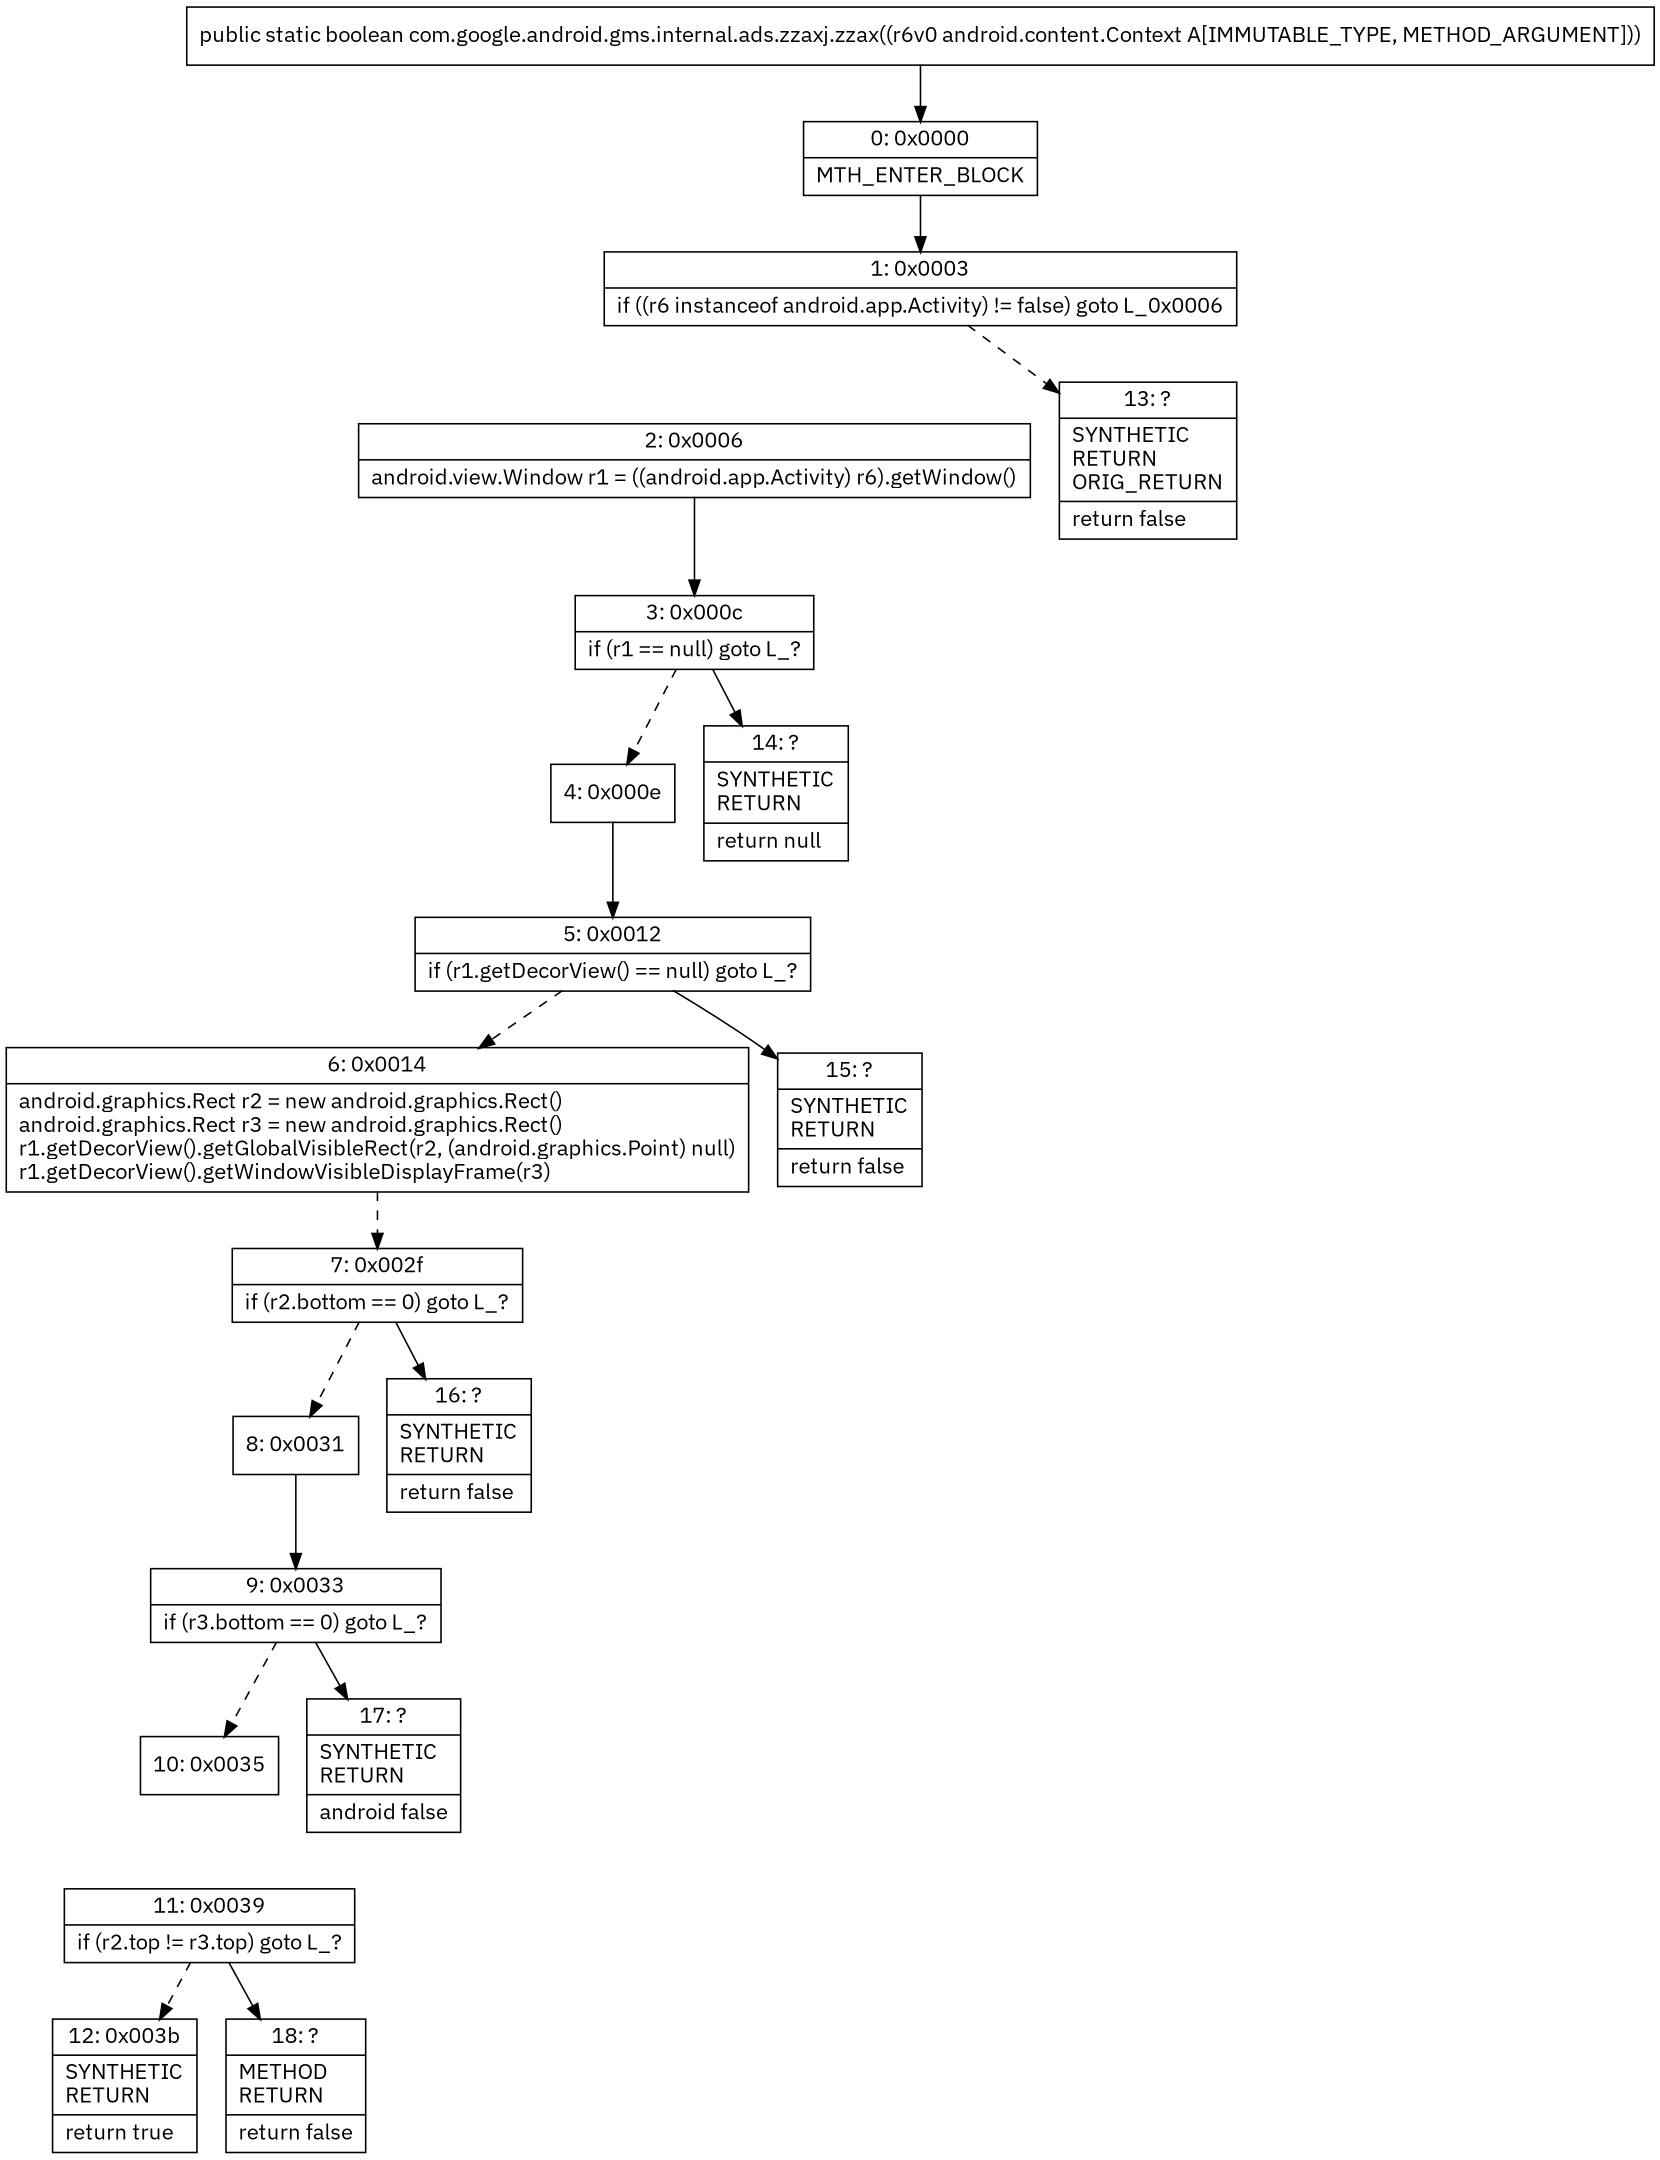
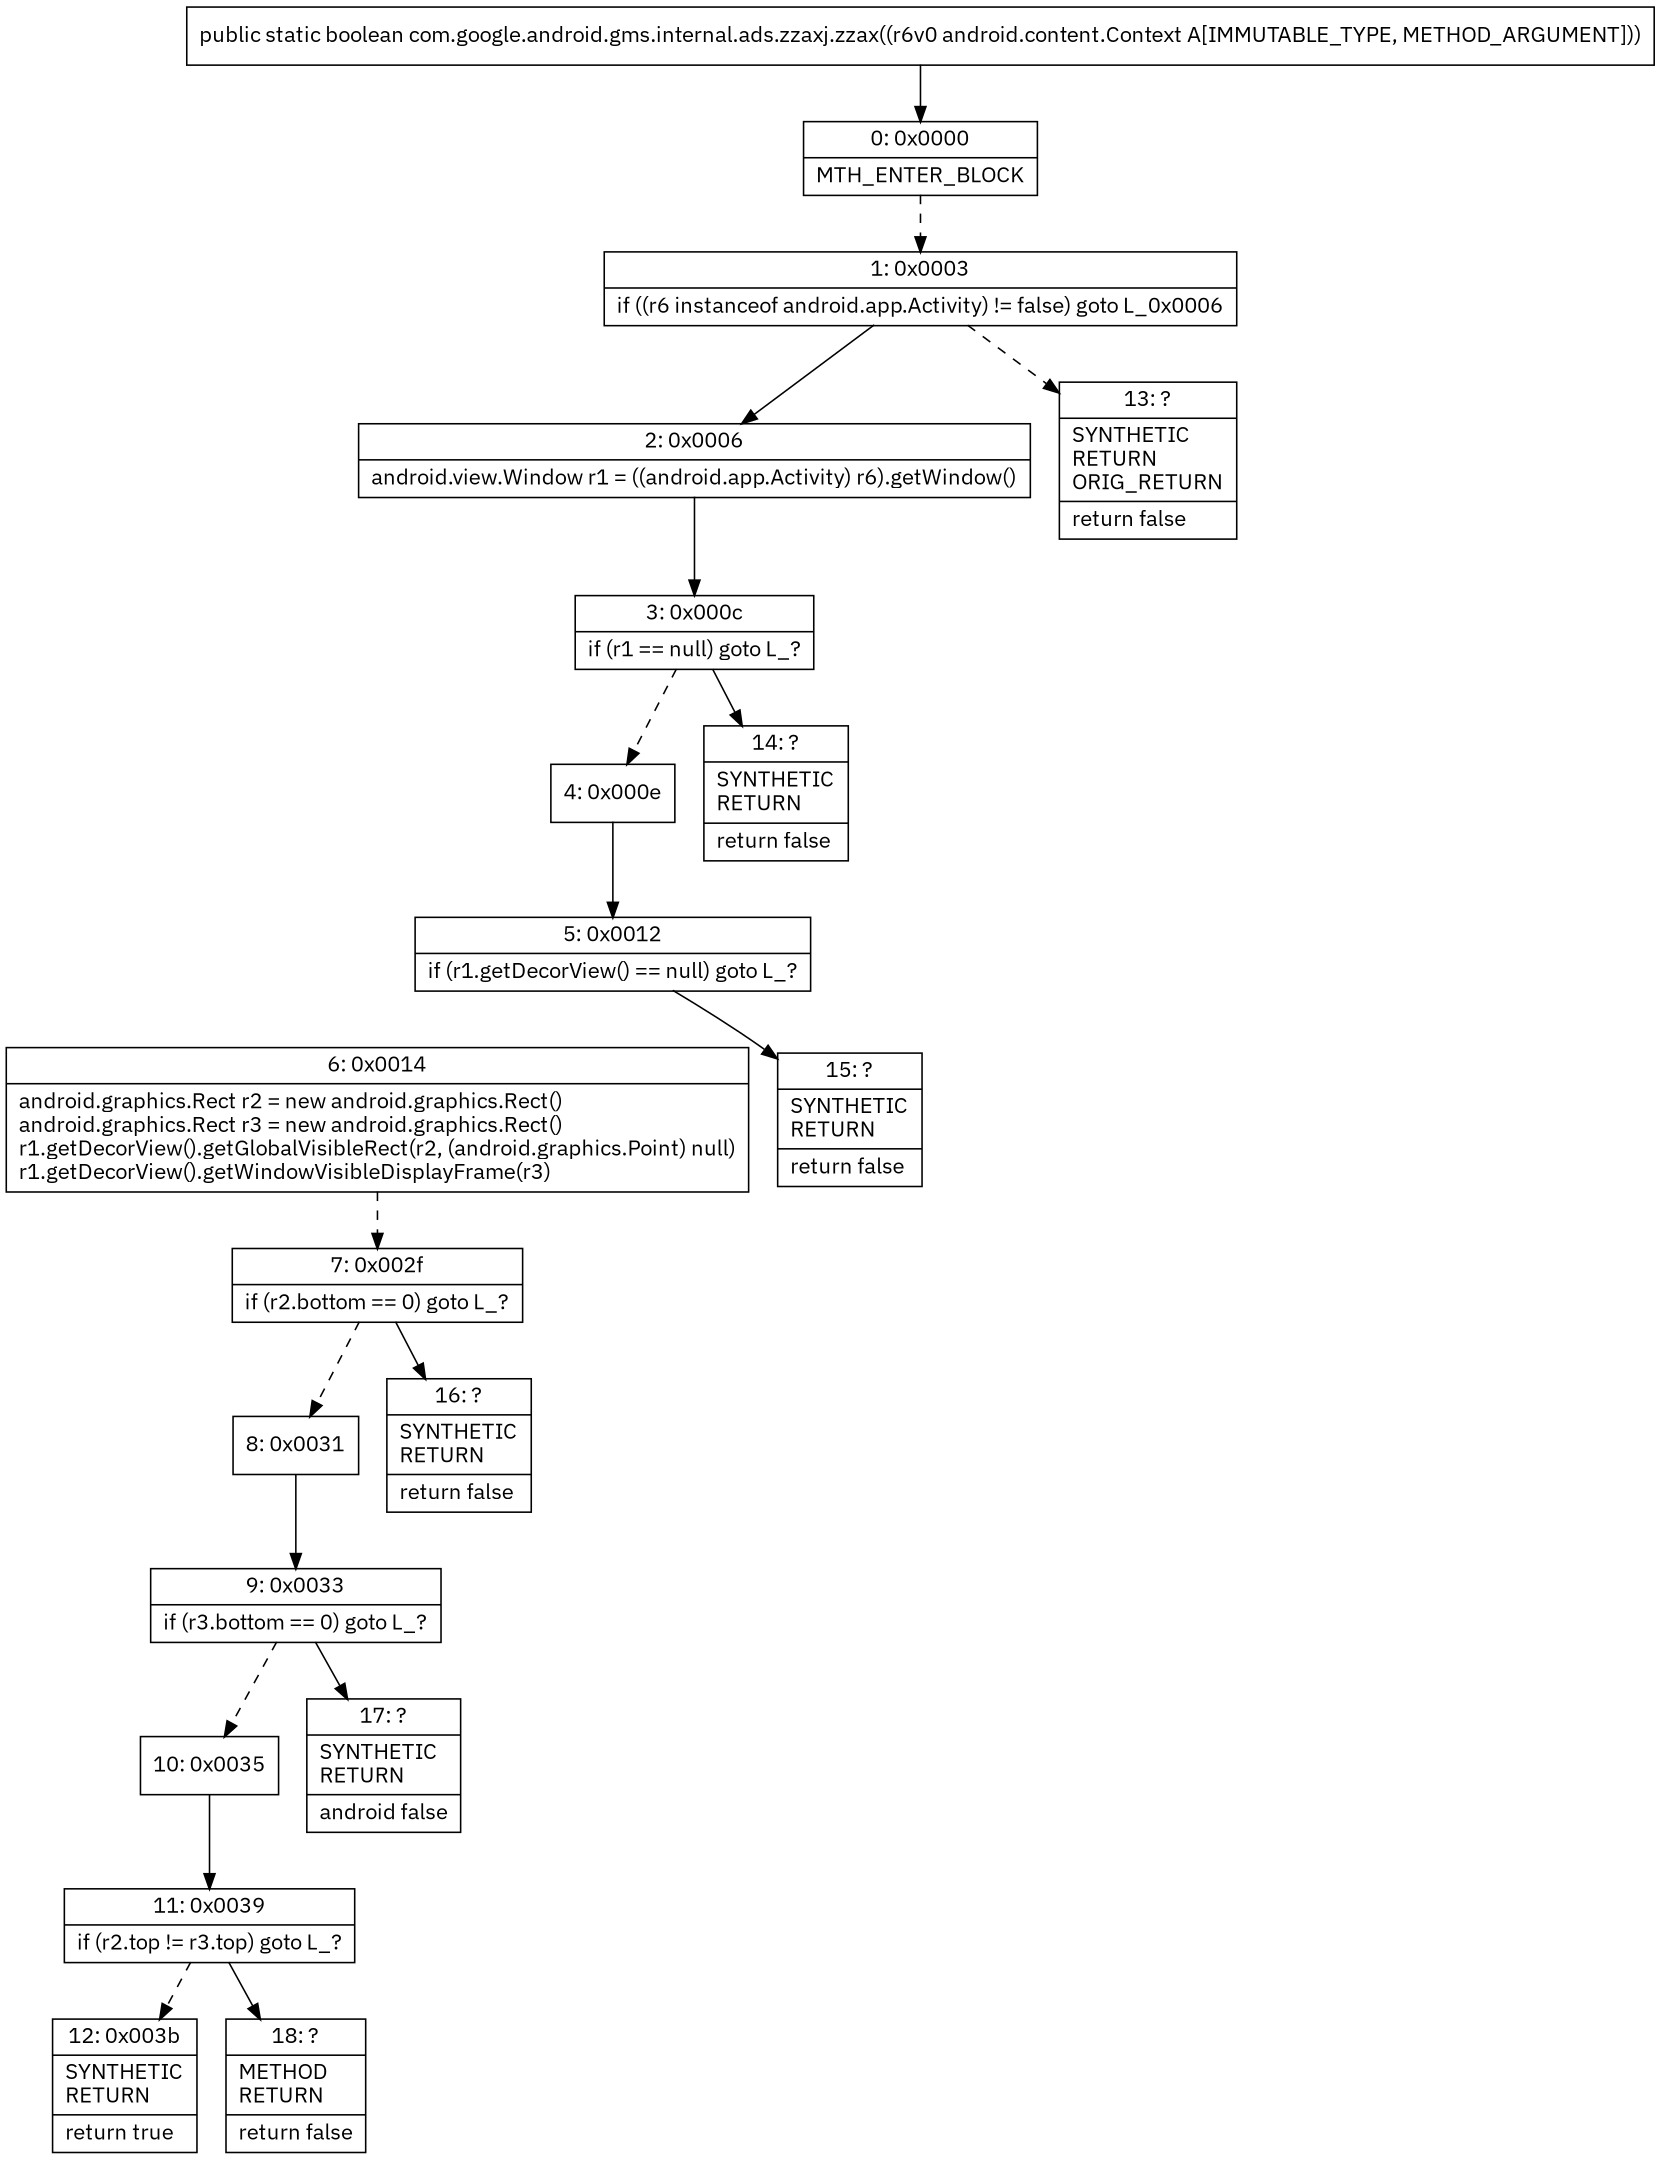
(920, 216) -> (920, 216)
none -> (814, 370)
(769, 841) -> (774, 841)
(527, 1015) -> none
none -> (210, 1834)
